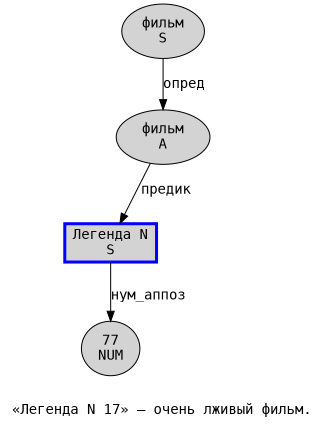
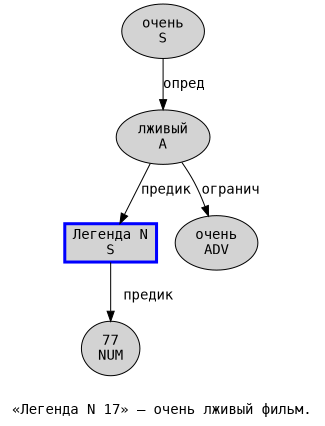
(163, 31) -> (163, 31)
(163, 137) -> (163, 137)
none -> (217, 243)
(148, 296) -> (148, 296)
